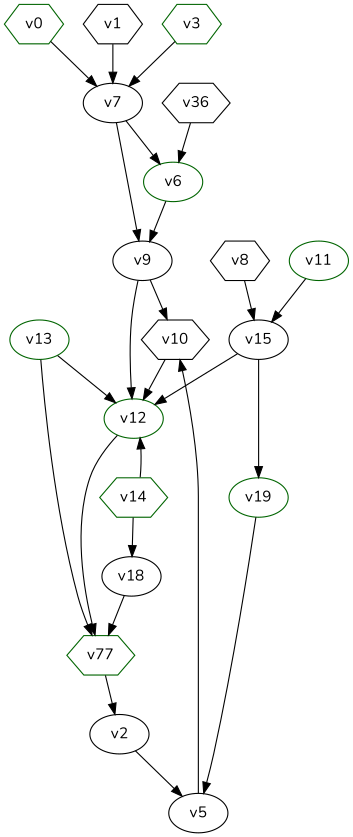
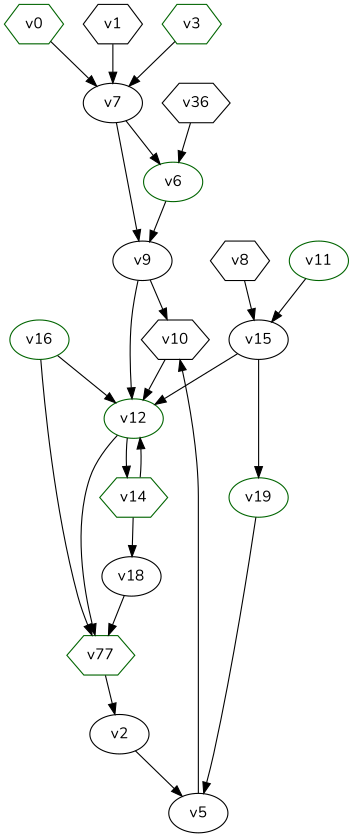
(39, 340) -> (39, 340)
none -> (126, 452)
